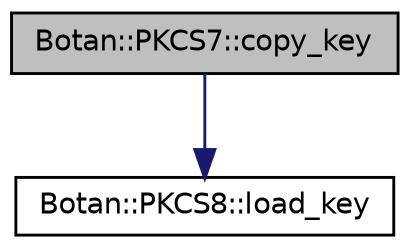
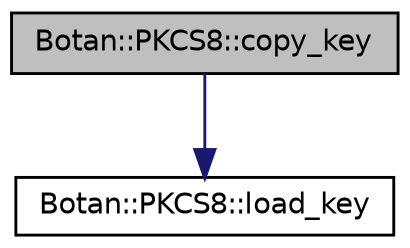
(205, 43) -> (205, 43)
